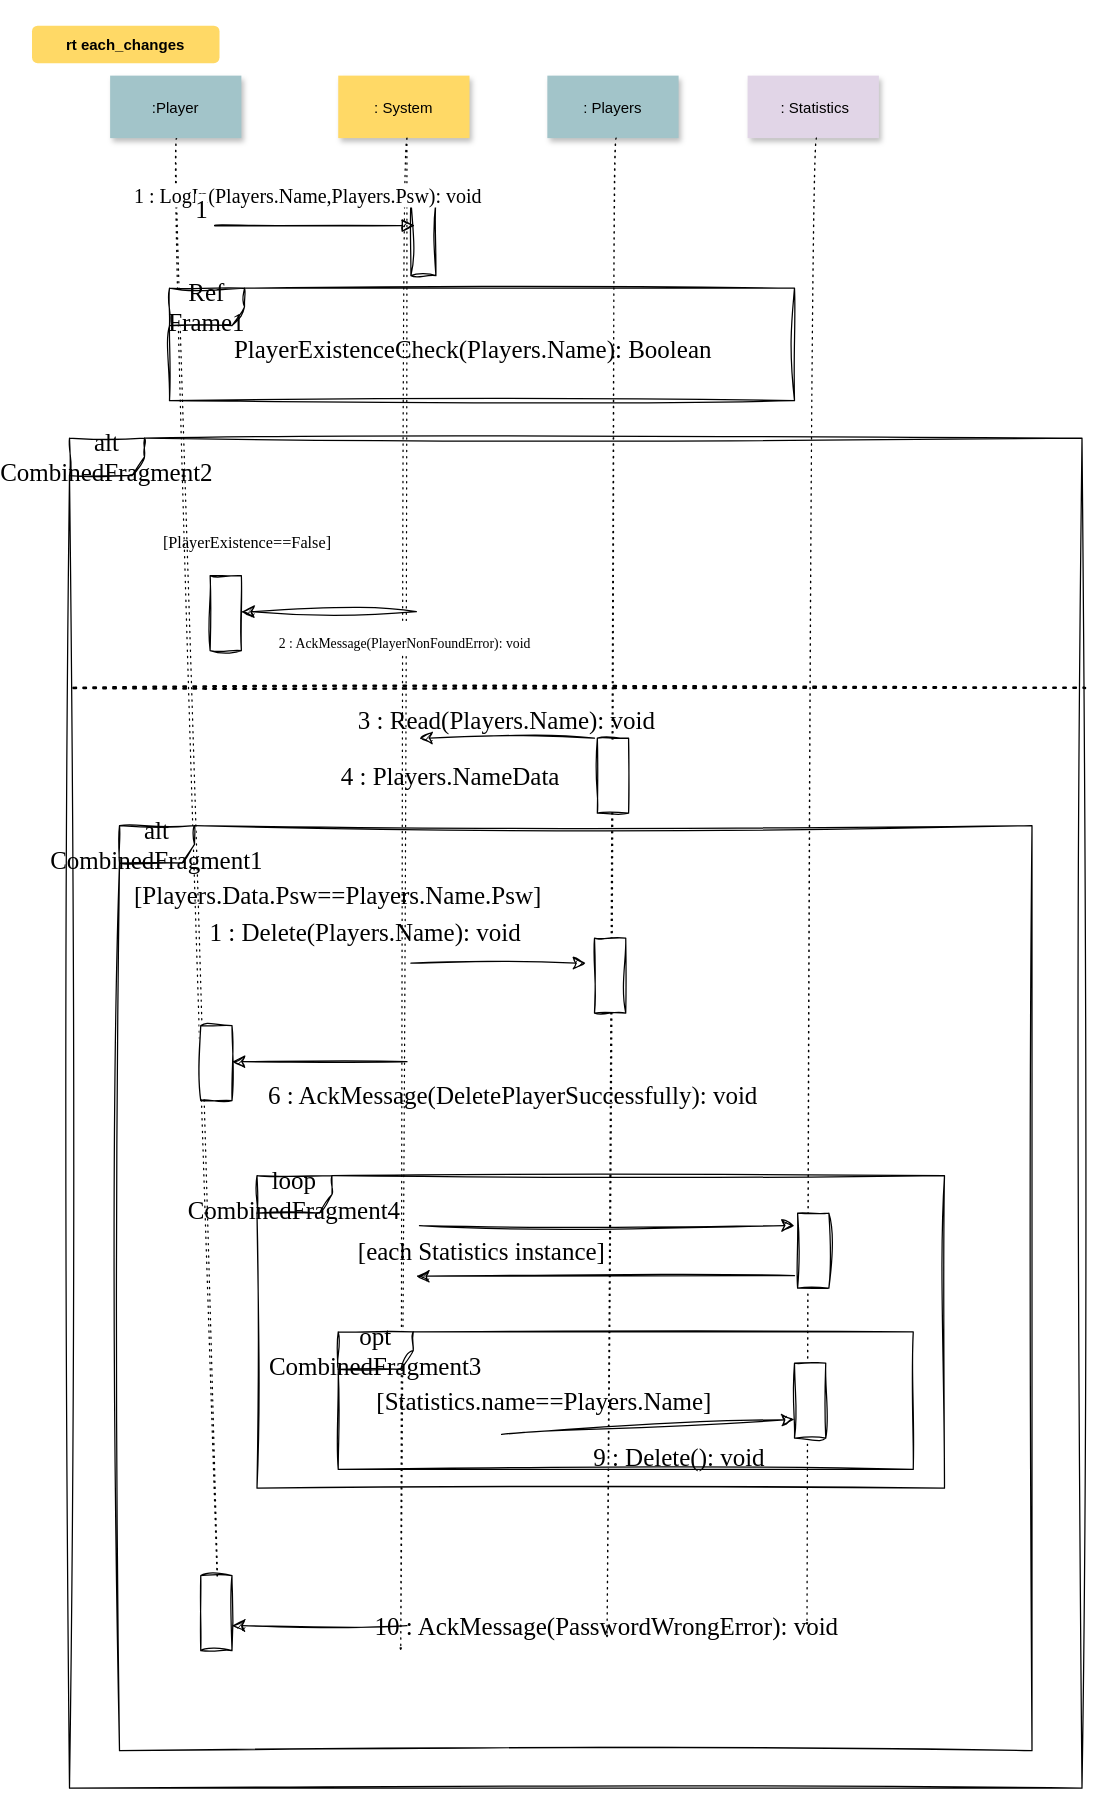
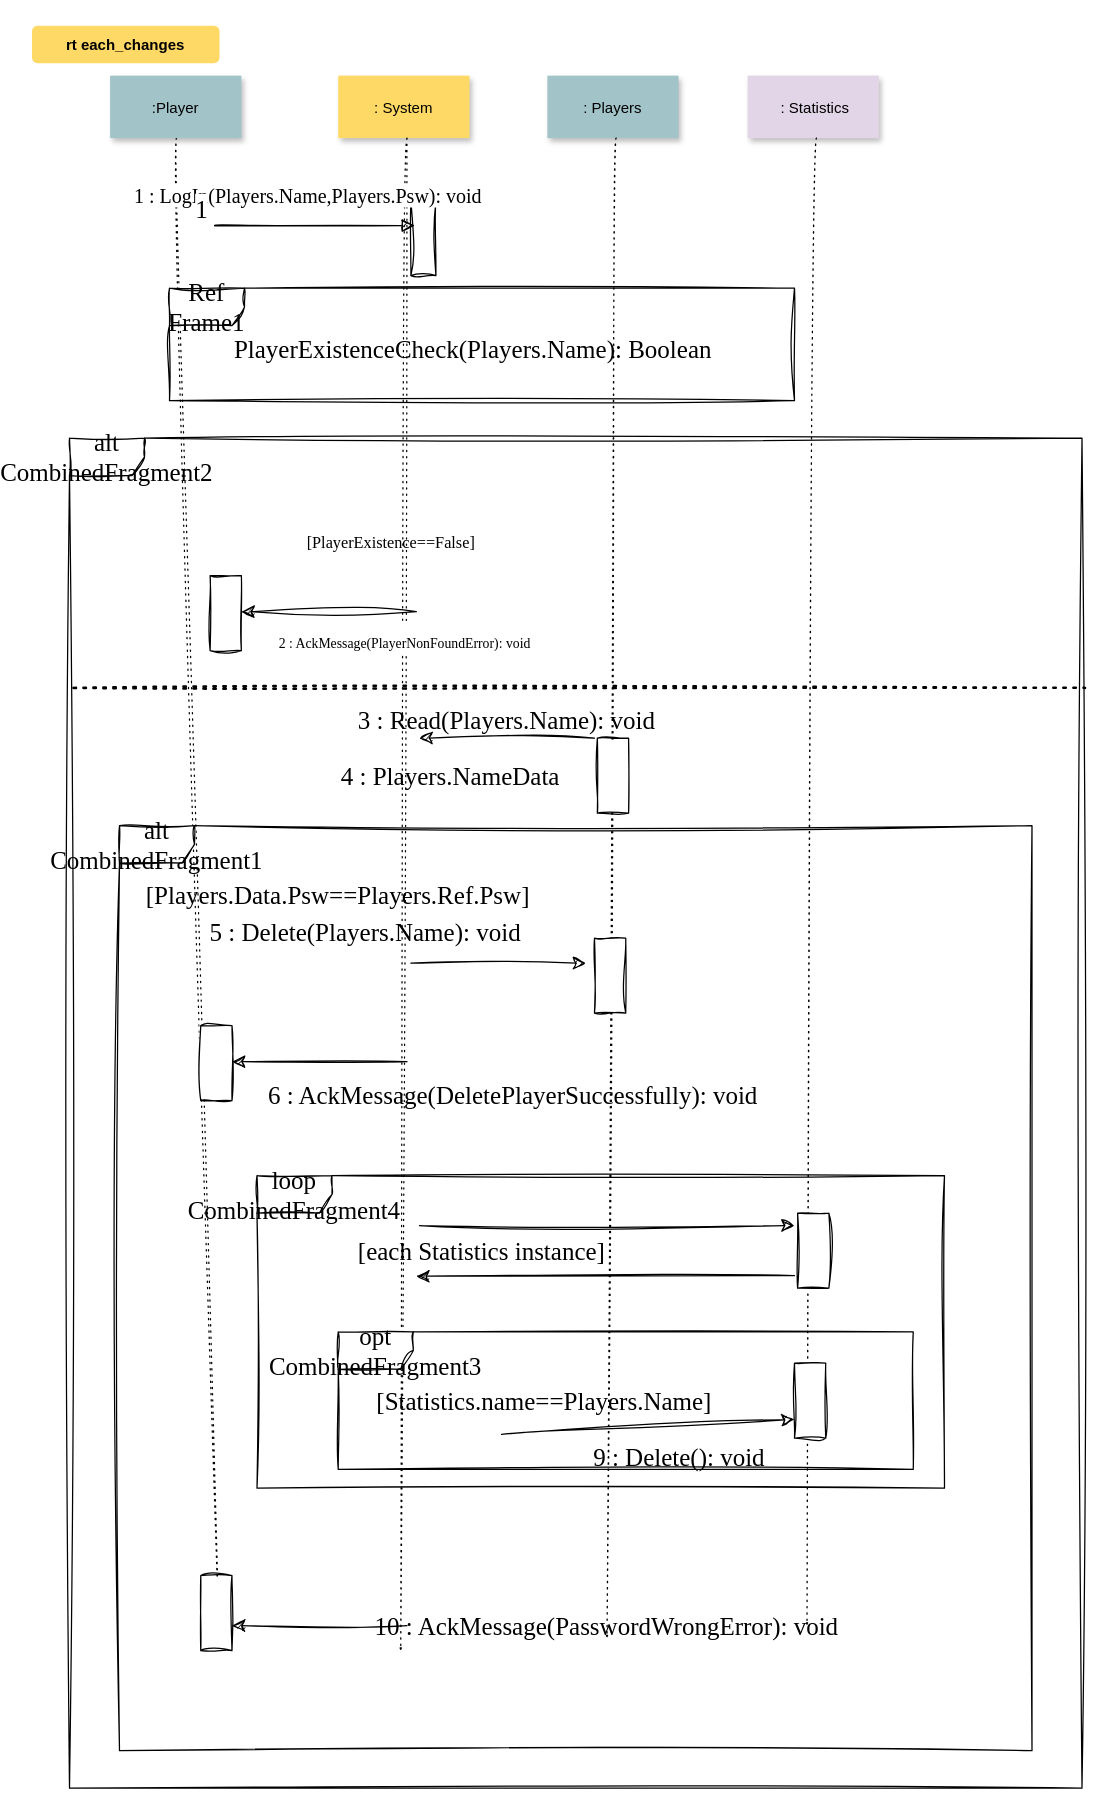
(248, 538) -> (391, 538)
(338, 894) -> (338, 894)
(366, 932) -> (366, 932)
